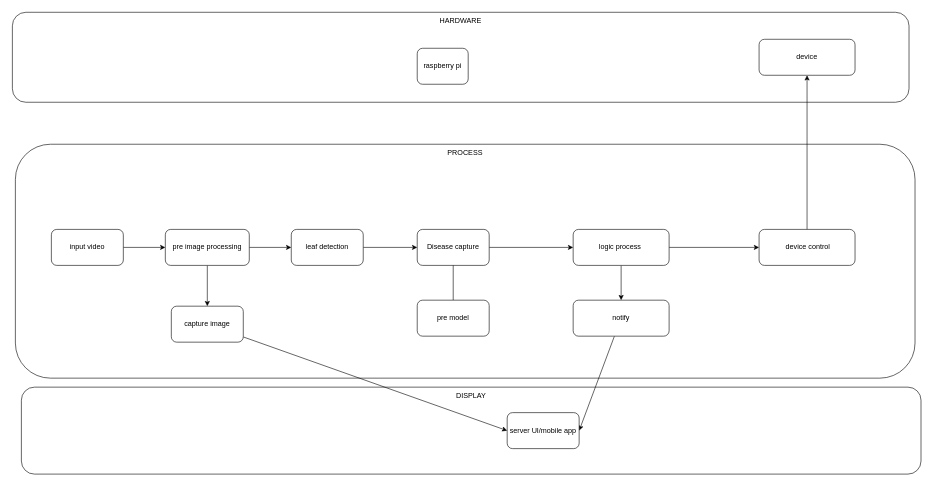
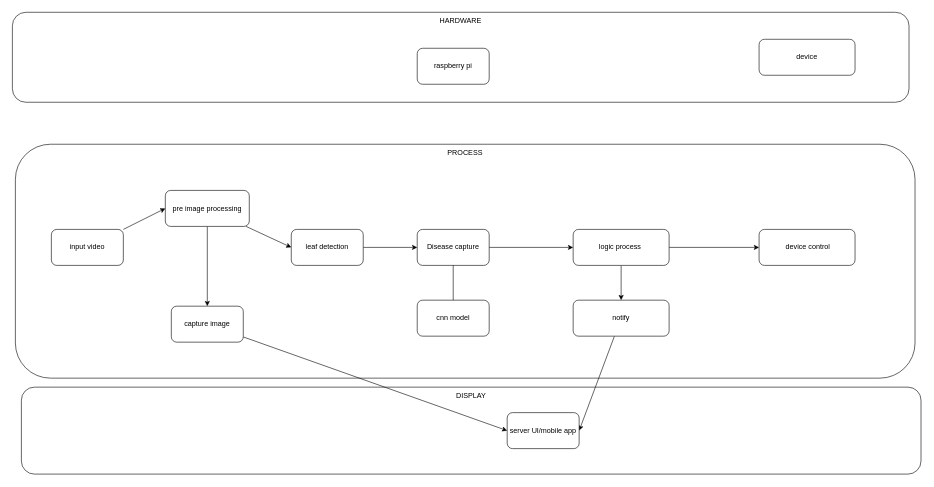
(443, 66) -> (453, 66)
(807, 80) -> none
(207, 248) -> (207, 209)
(453, 318) -> (453, 318)
